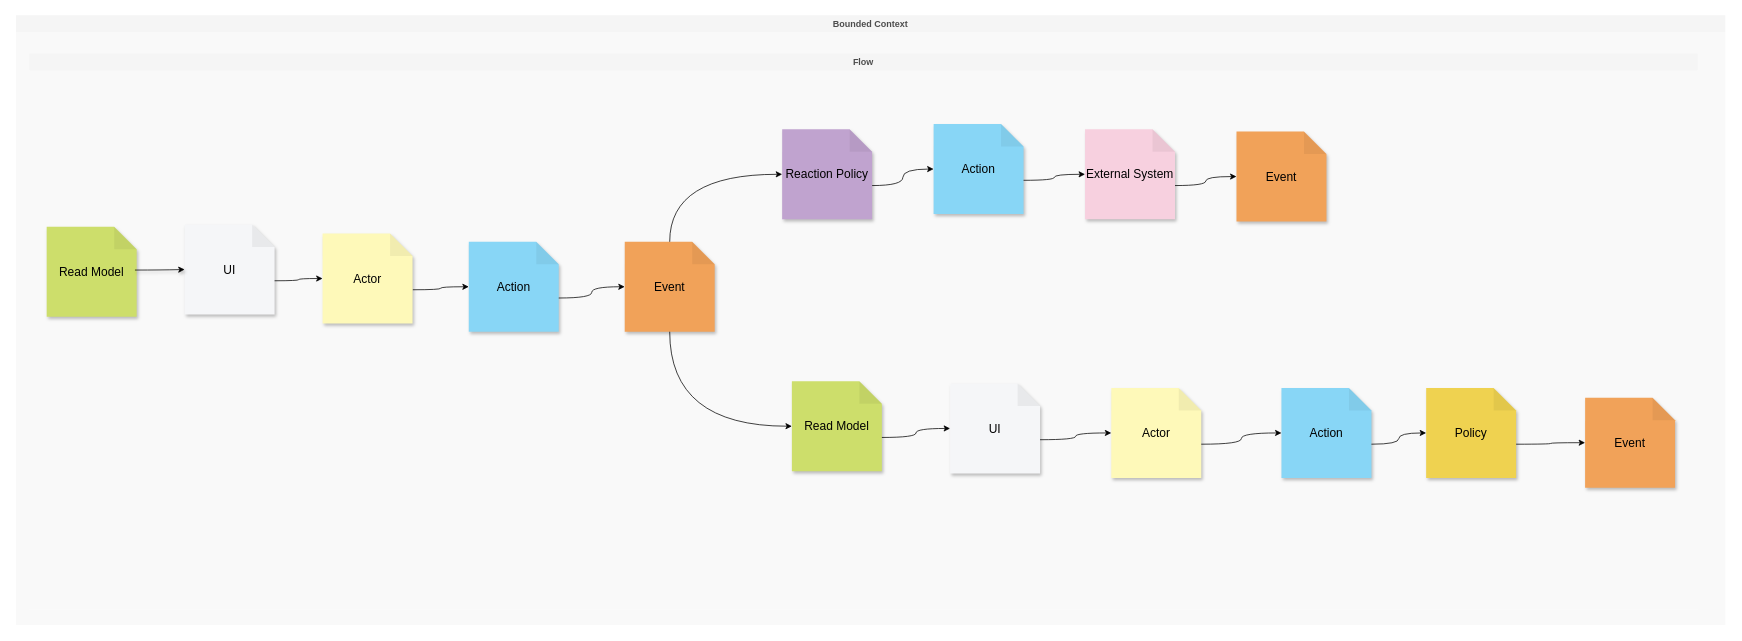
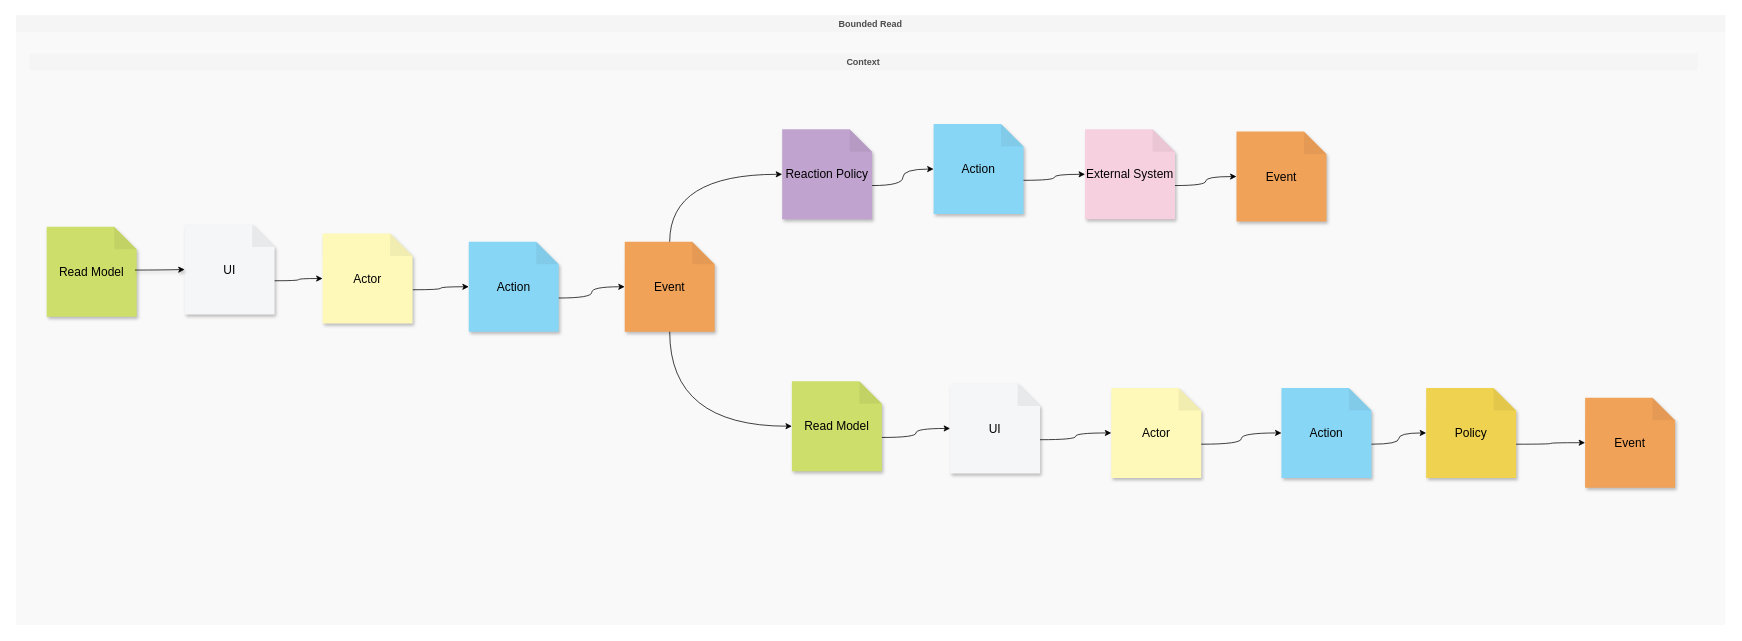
(870, 24) -> (870, 24)
(863, 63) -> (863, 63)
